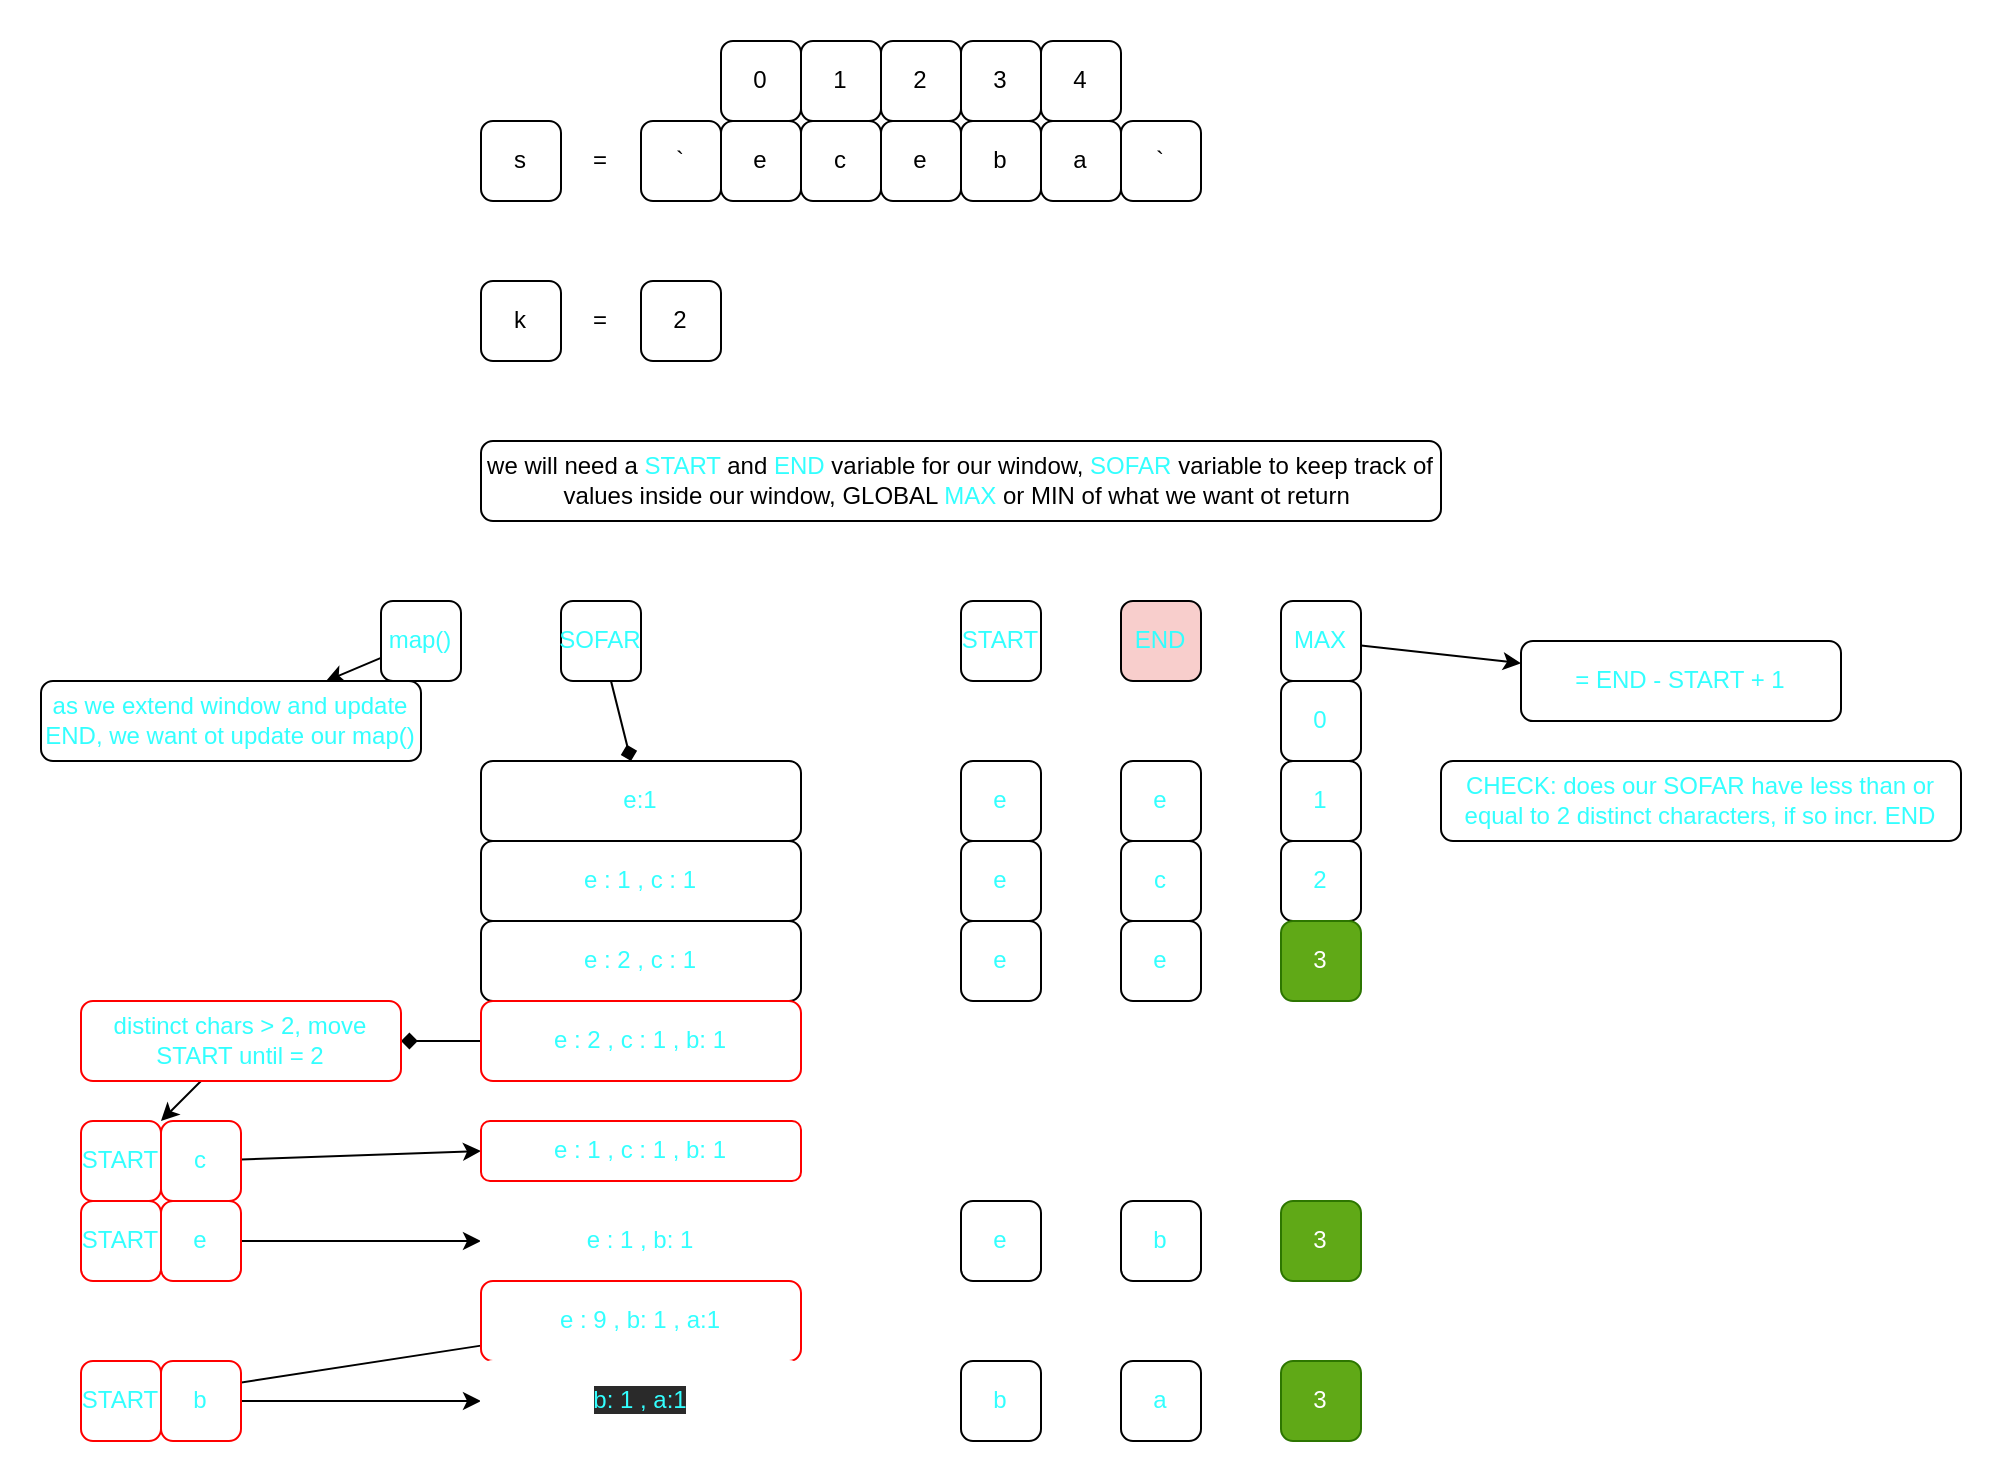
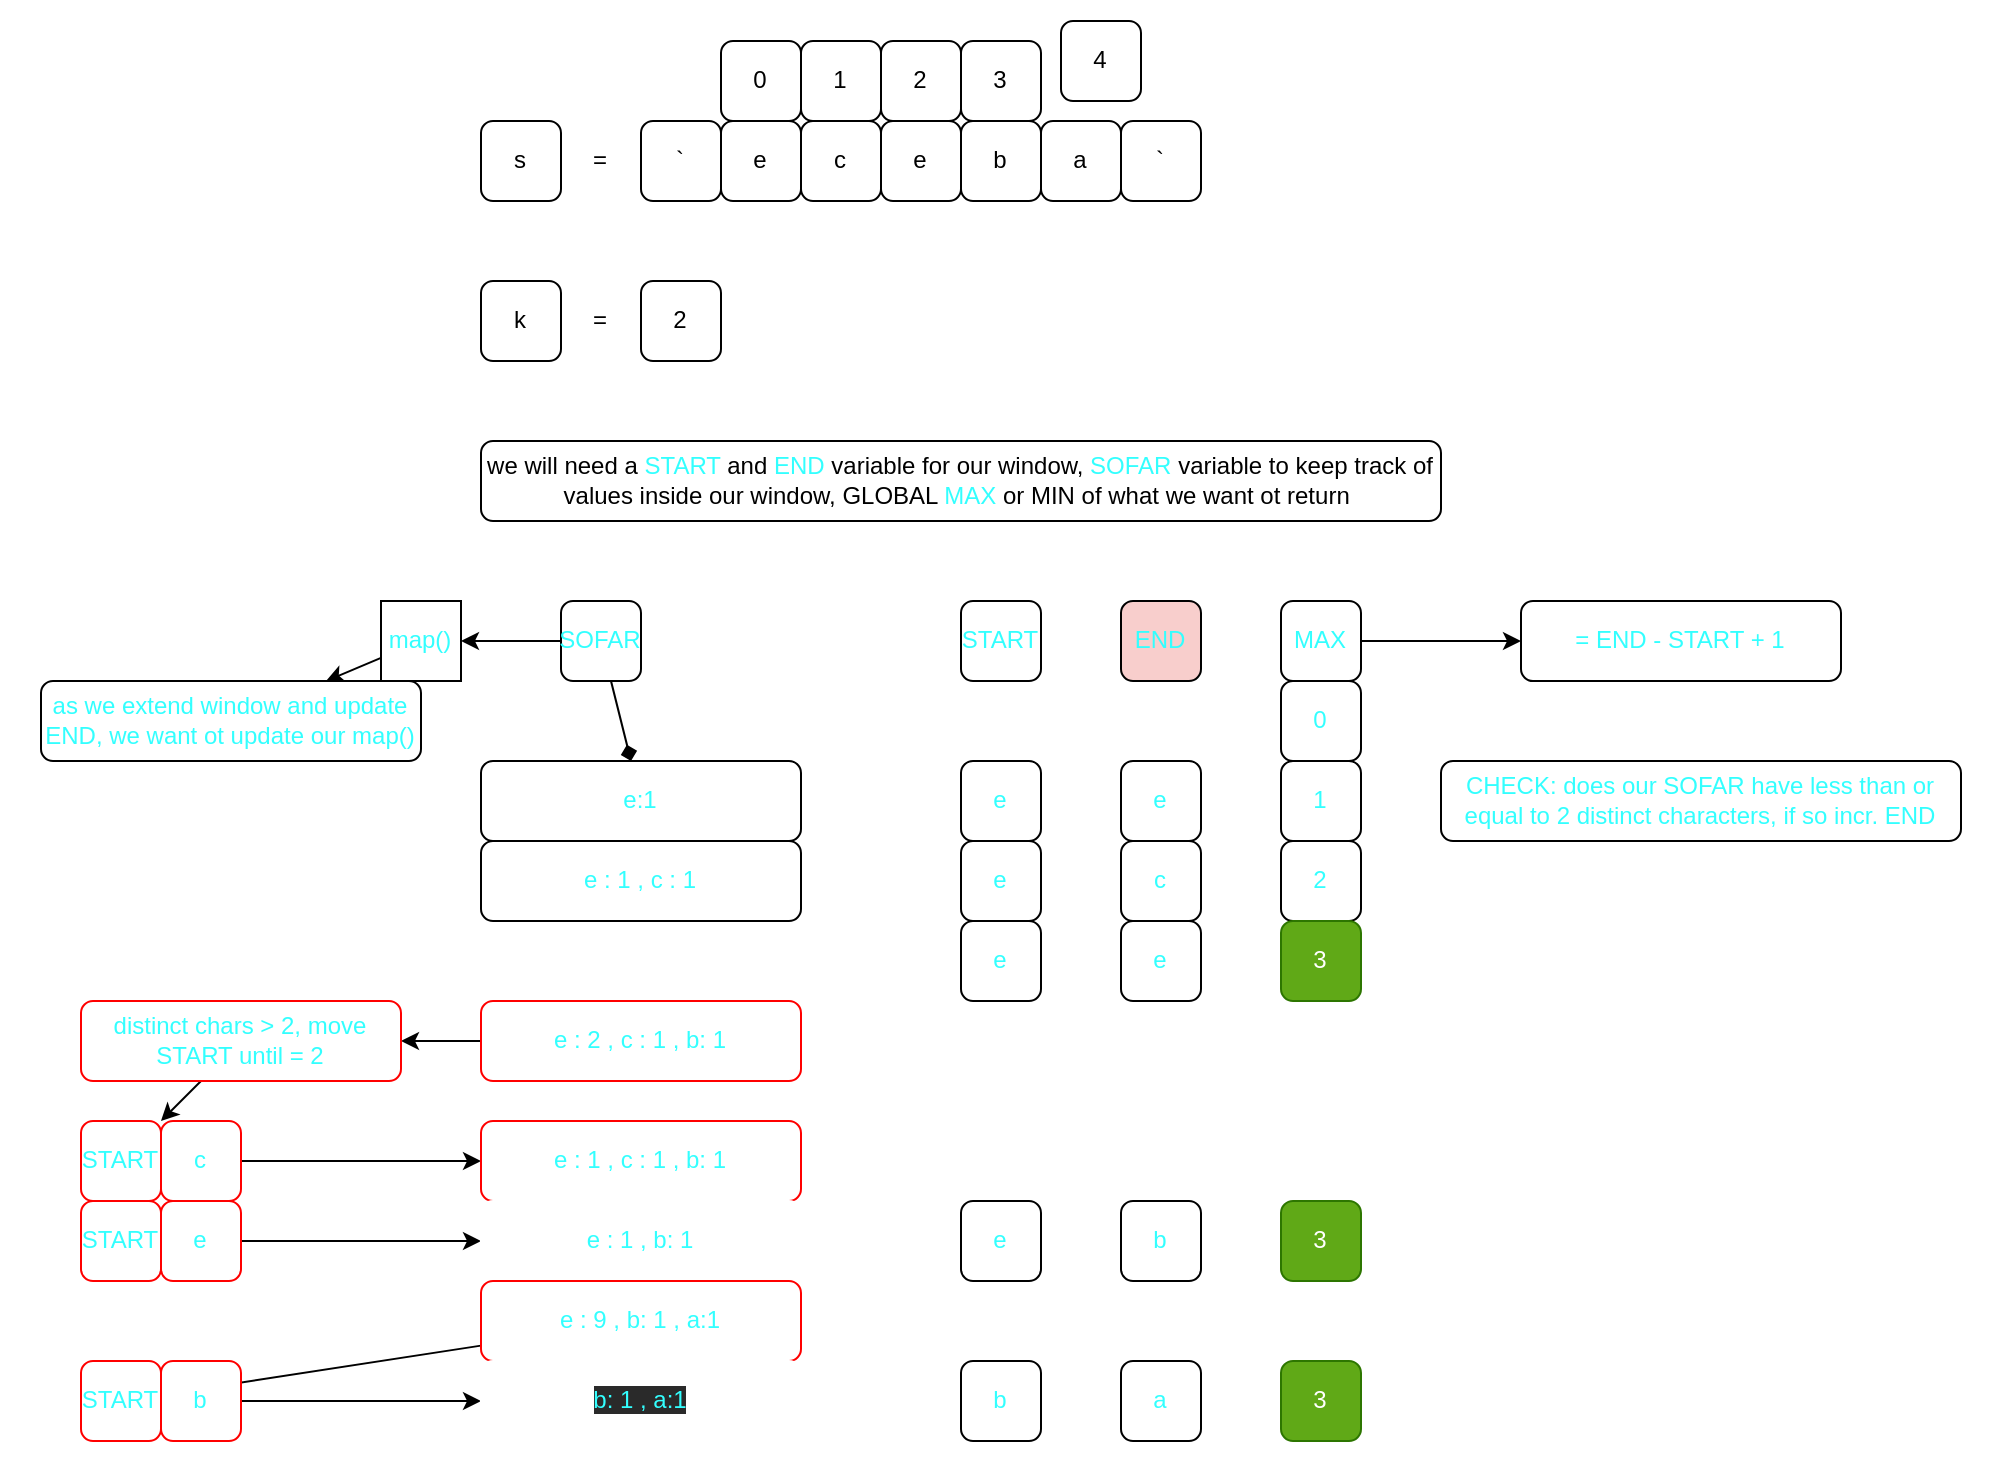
(1081, 81) -> (1101, 61)
(421, 641) -> (421, 641)
none -> (518, 641)
(1681, 681) -> (1681, 641)
(641, 961) -> none
(417, 1041) -> (416, 1041)
(641, 1151) -> (641, 1161)
